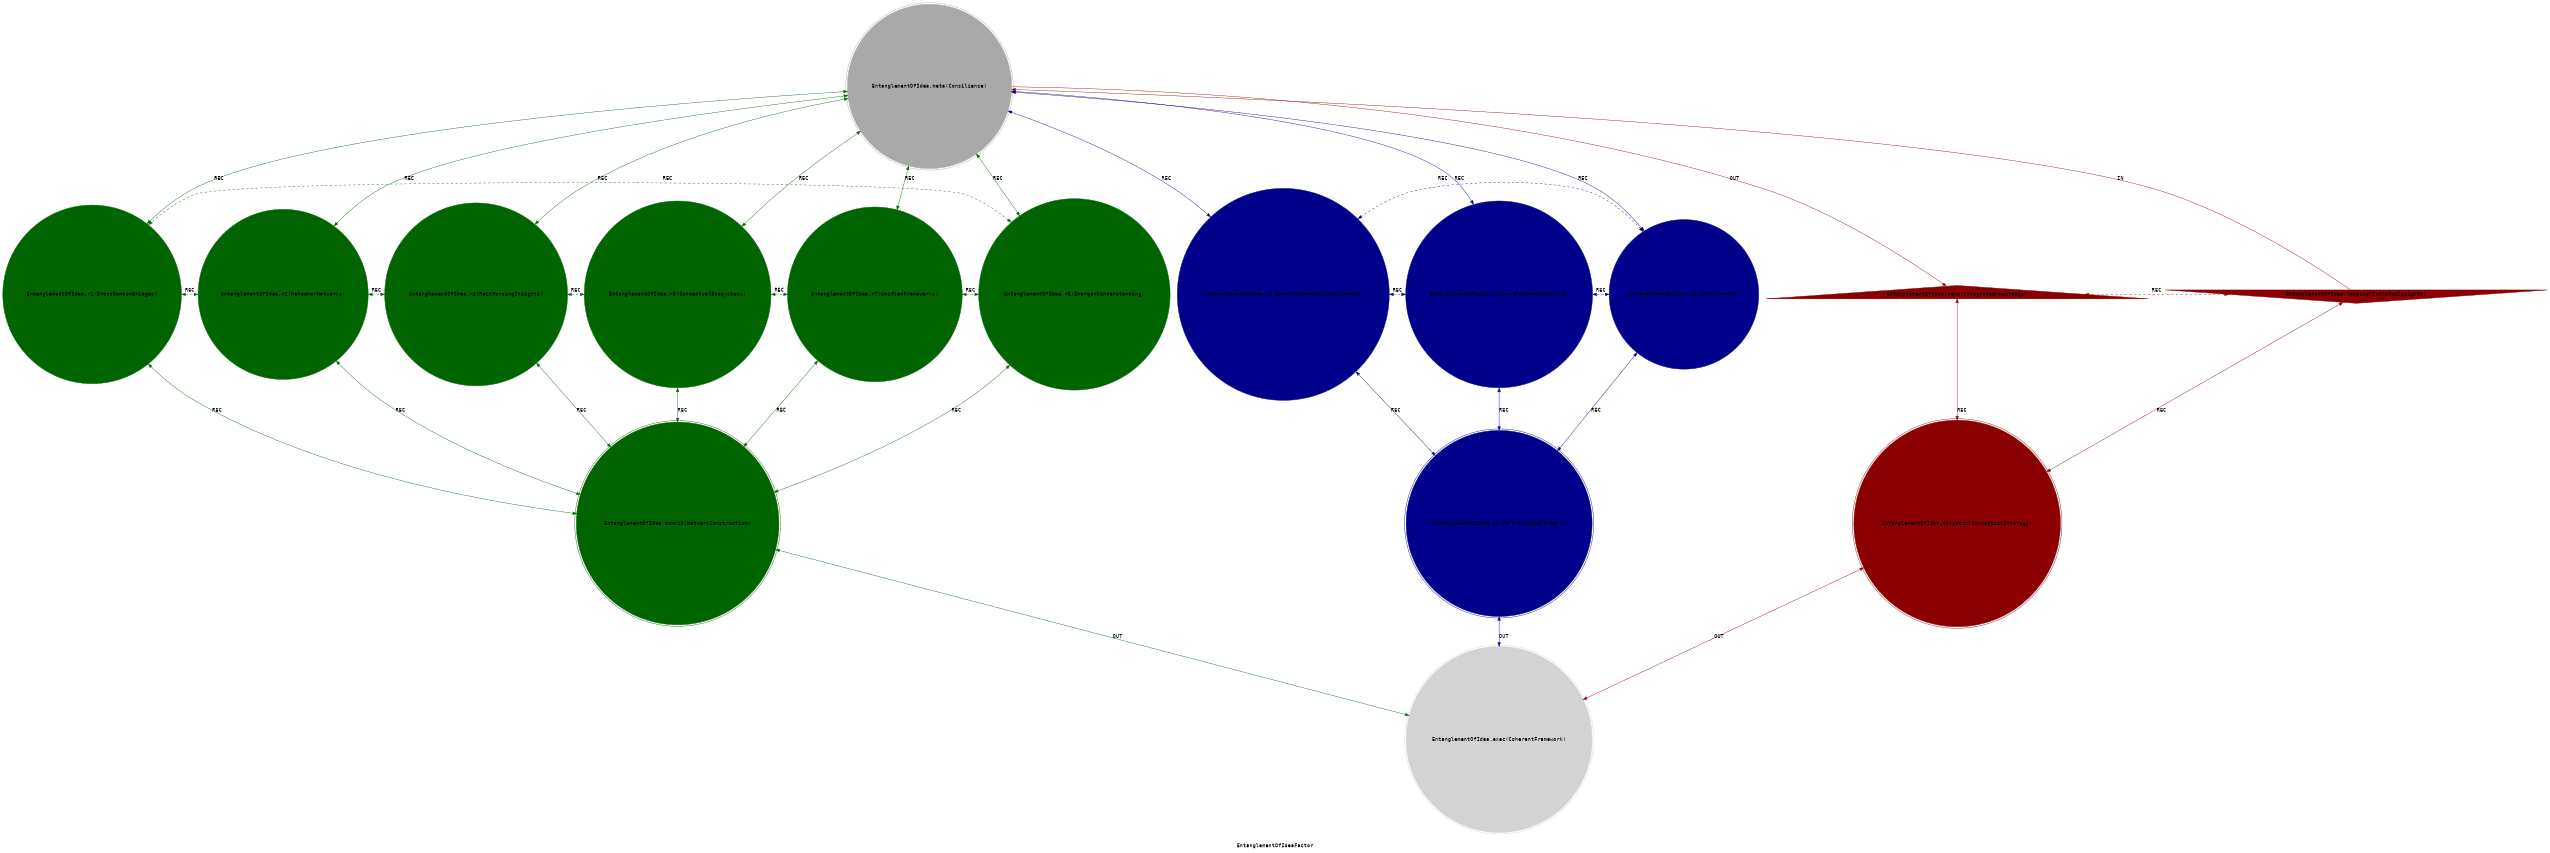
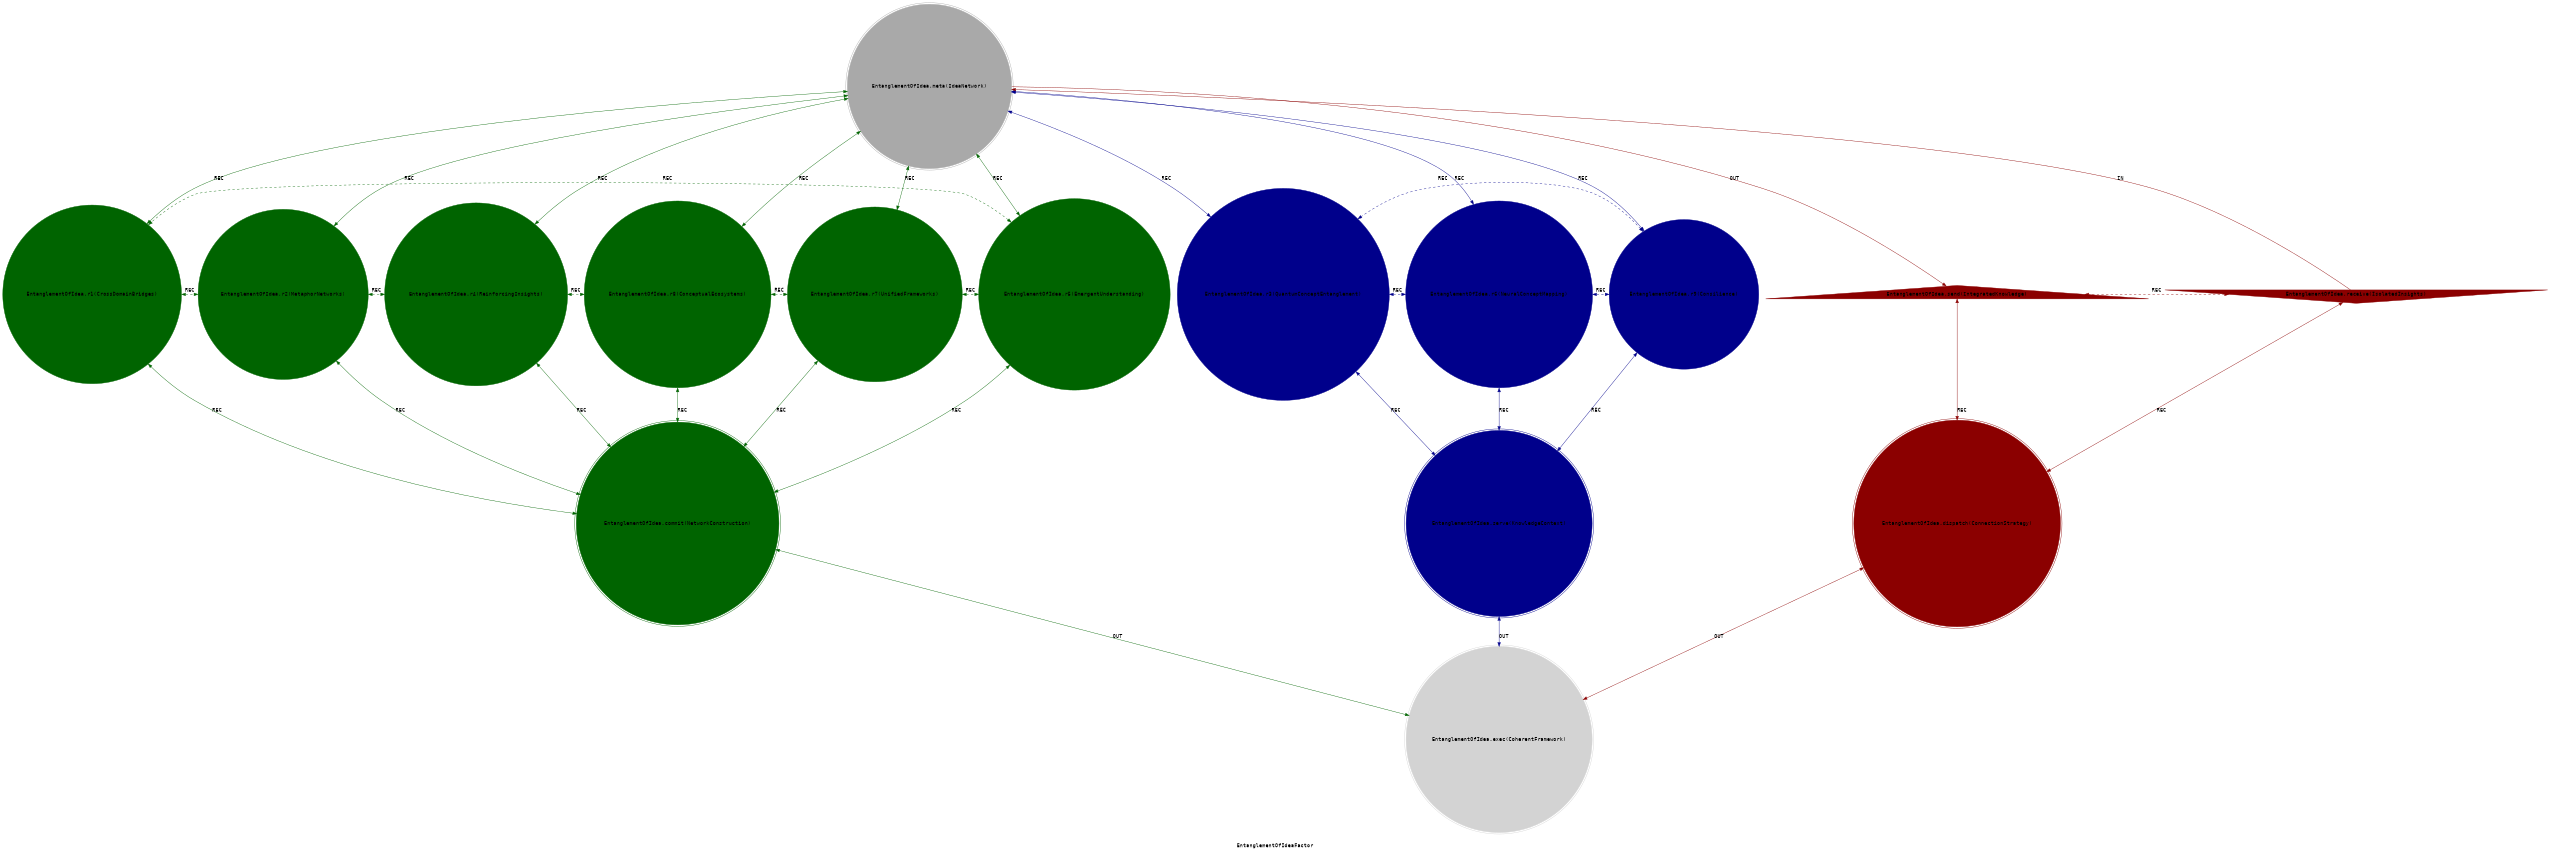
(929, 86) -> (929, 86)
